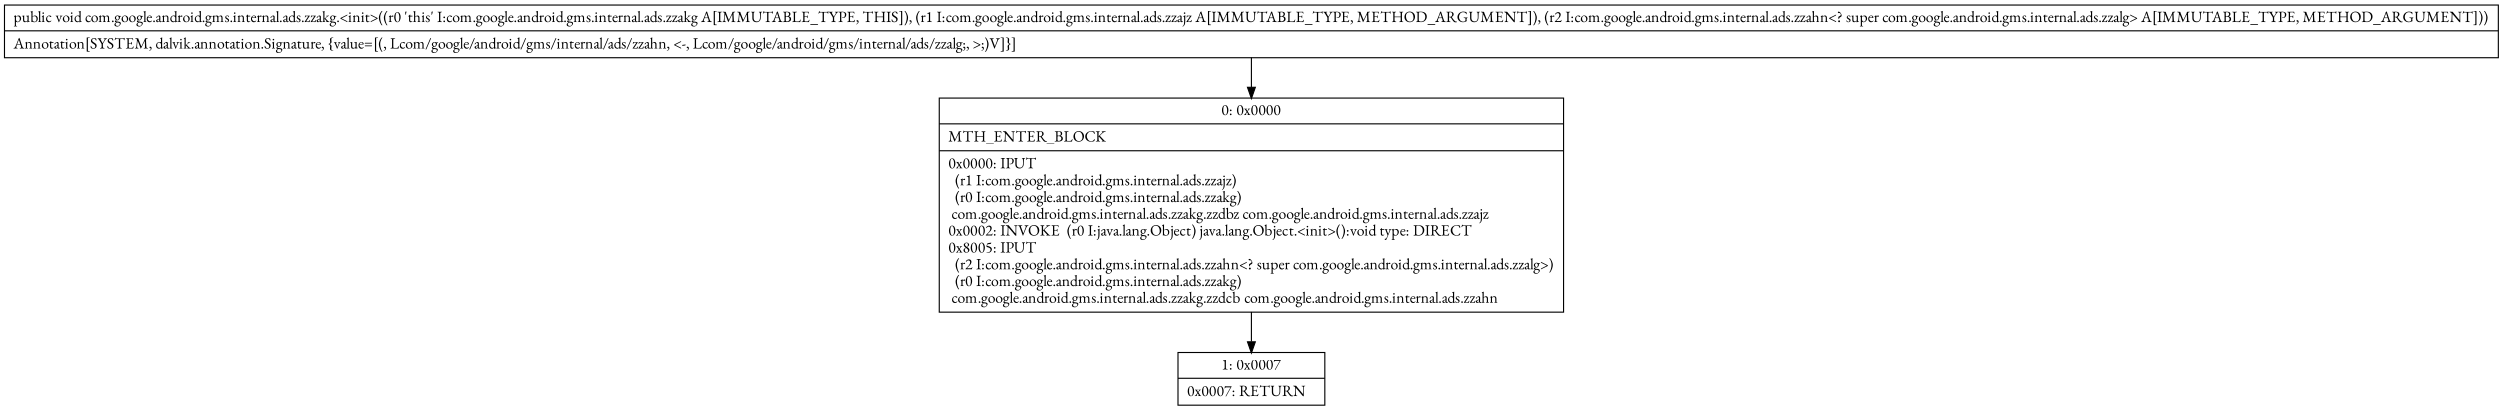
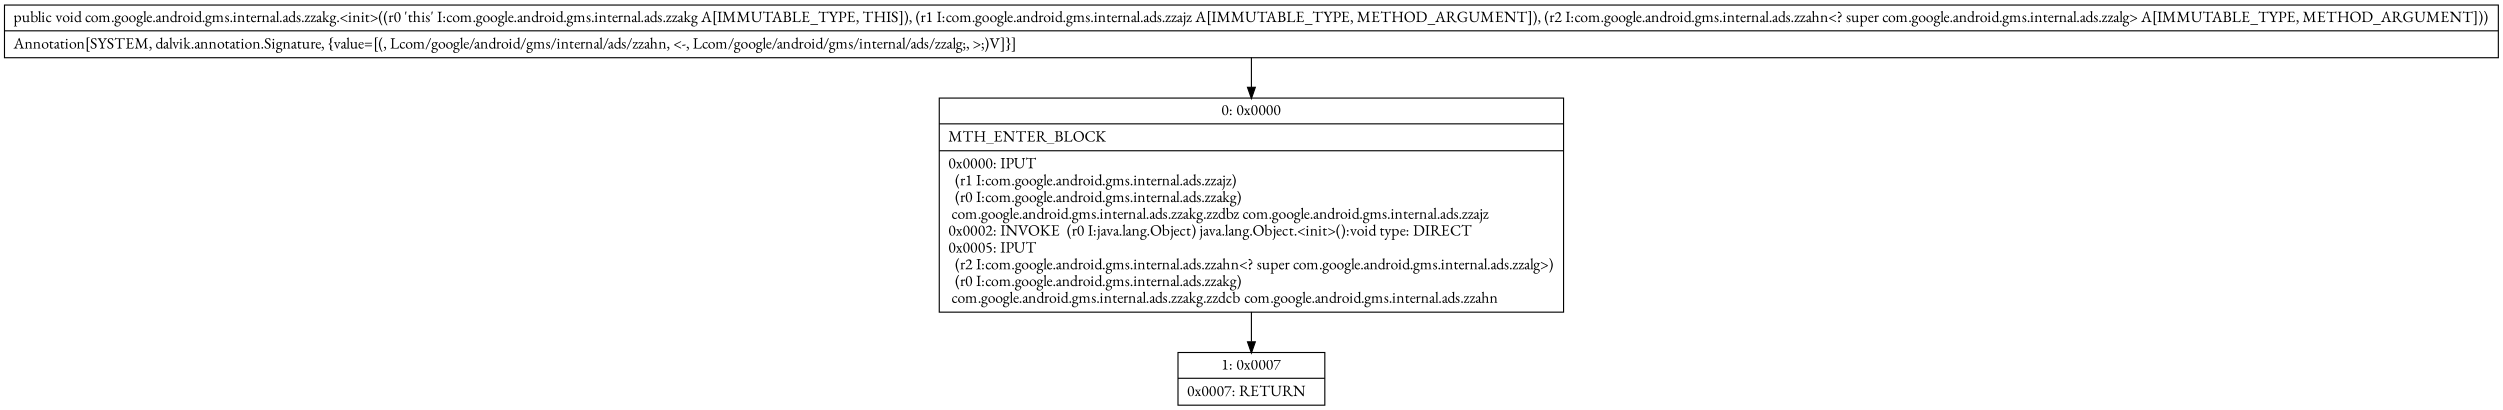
(996, 248) -> (996, 248)
